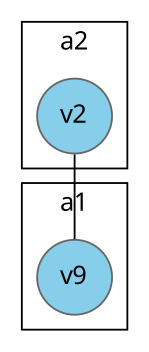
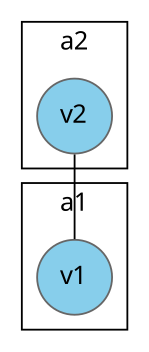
(75, 277) -> (75, 277)
